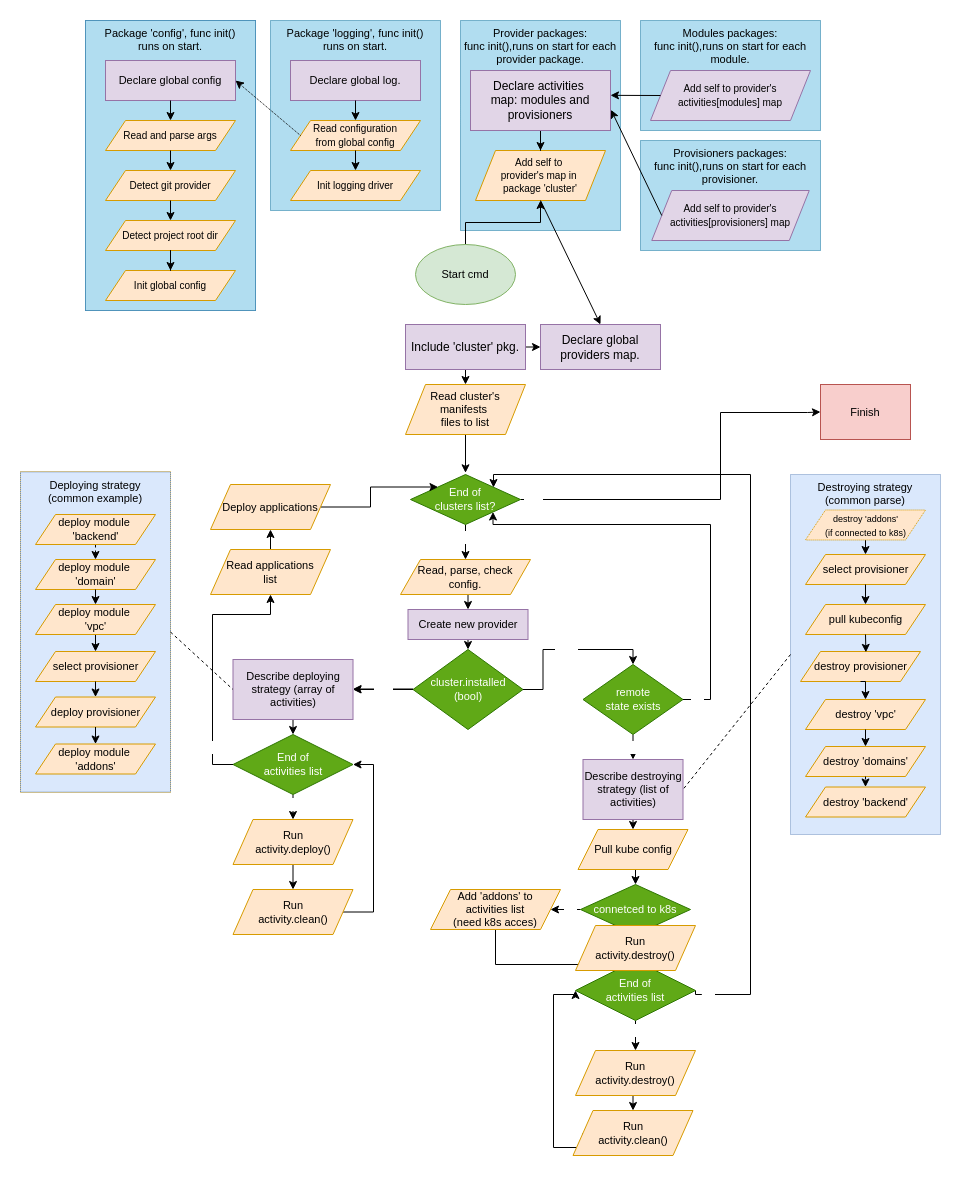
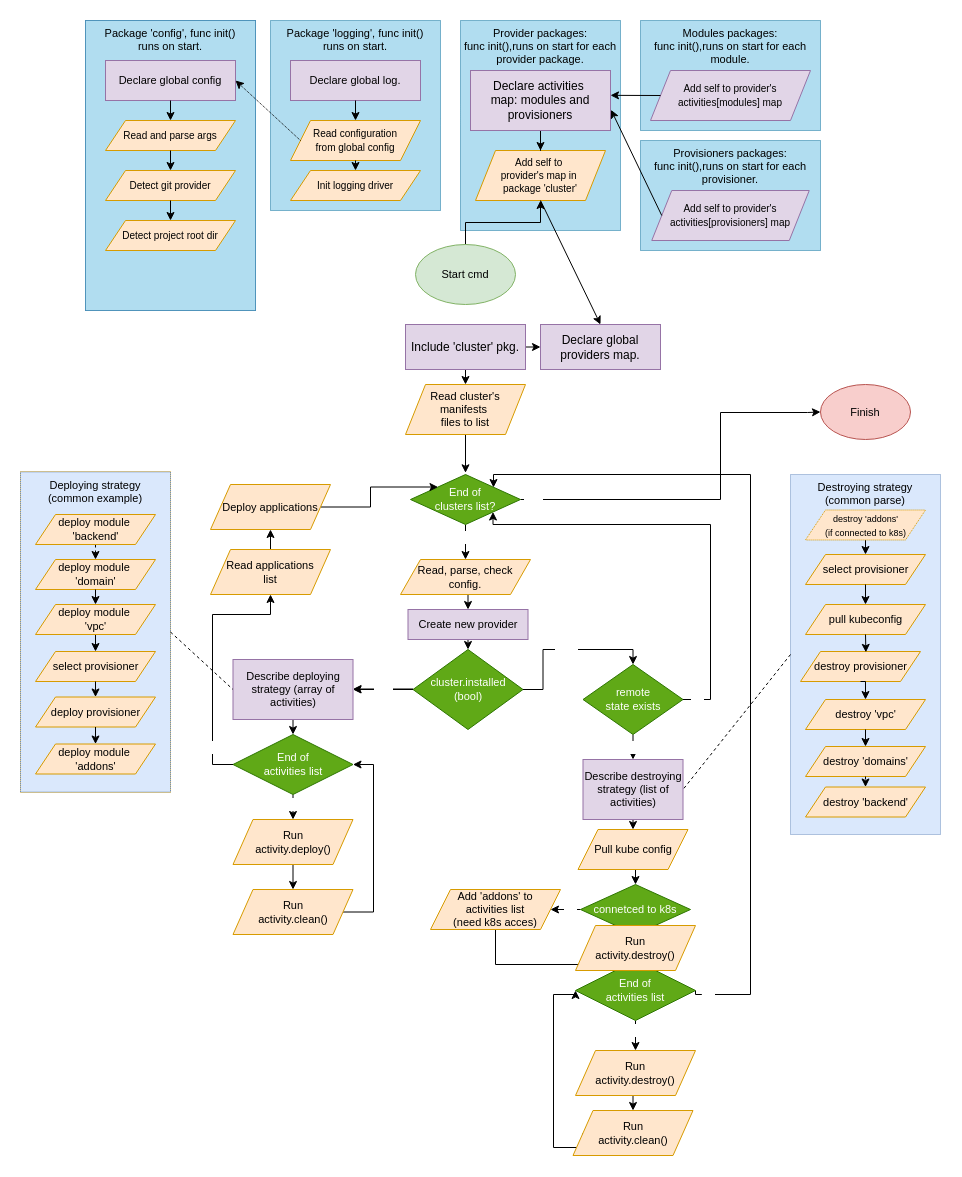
(356, 136) -> (356, 141)
(171, 265) -> none
(171, 286) -> none
(866, 412) -> (866, 412)
